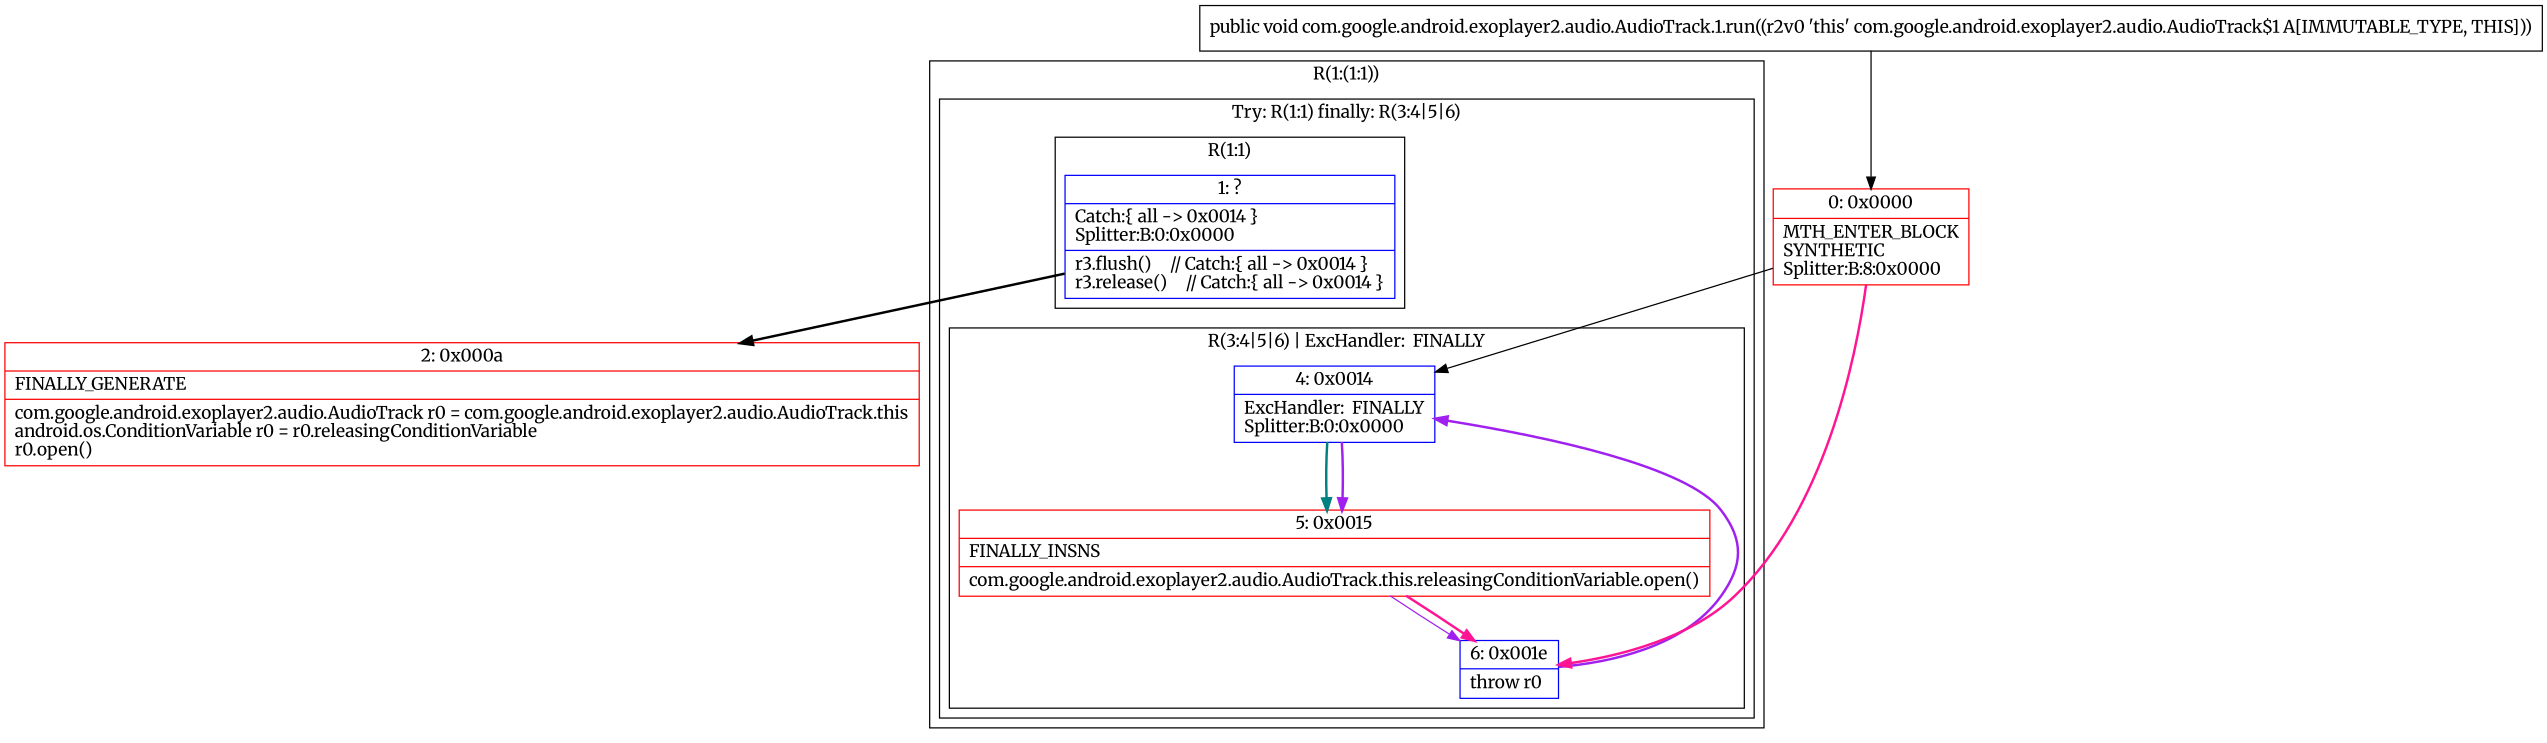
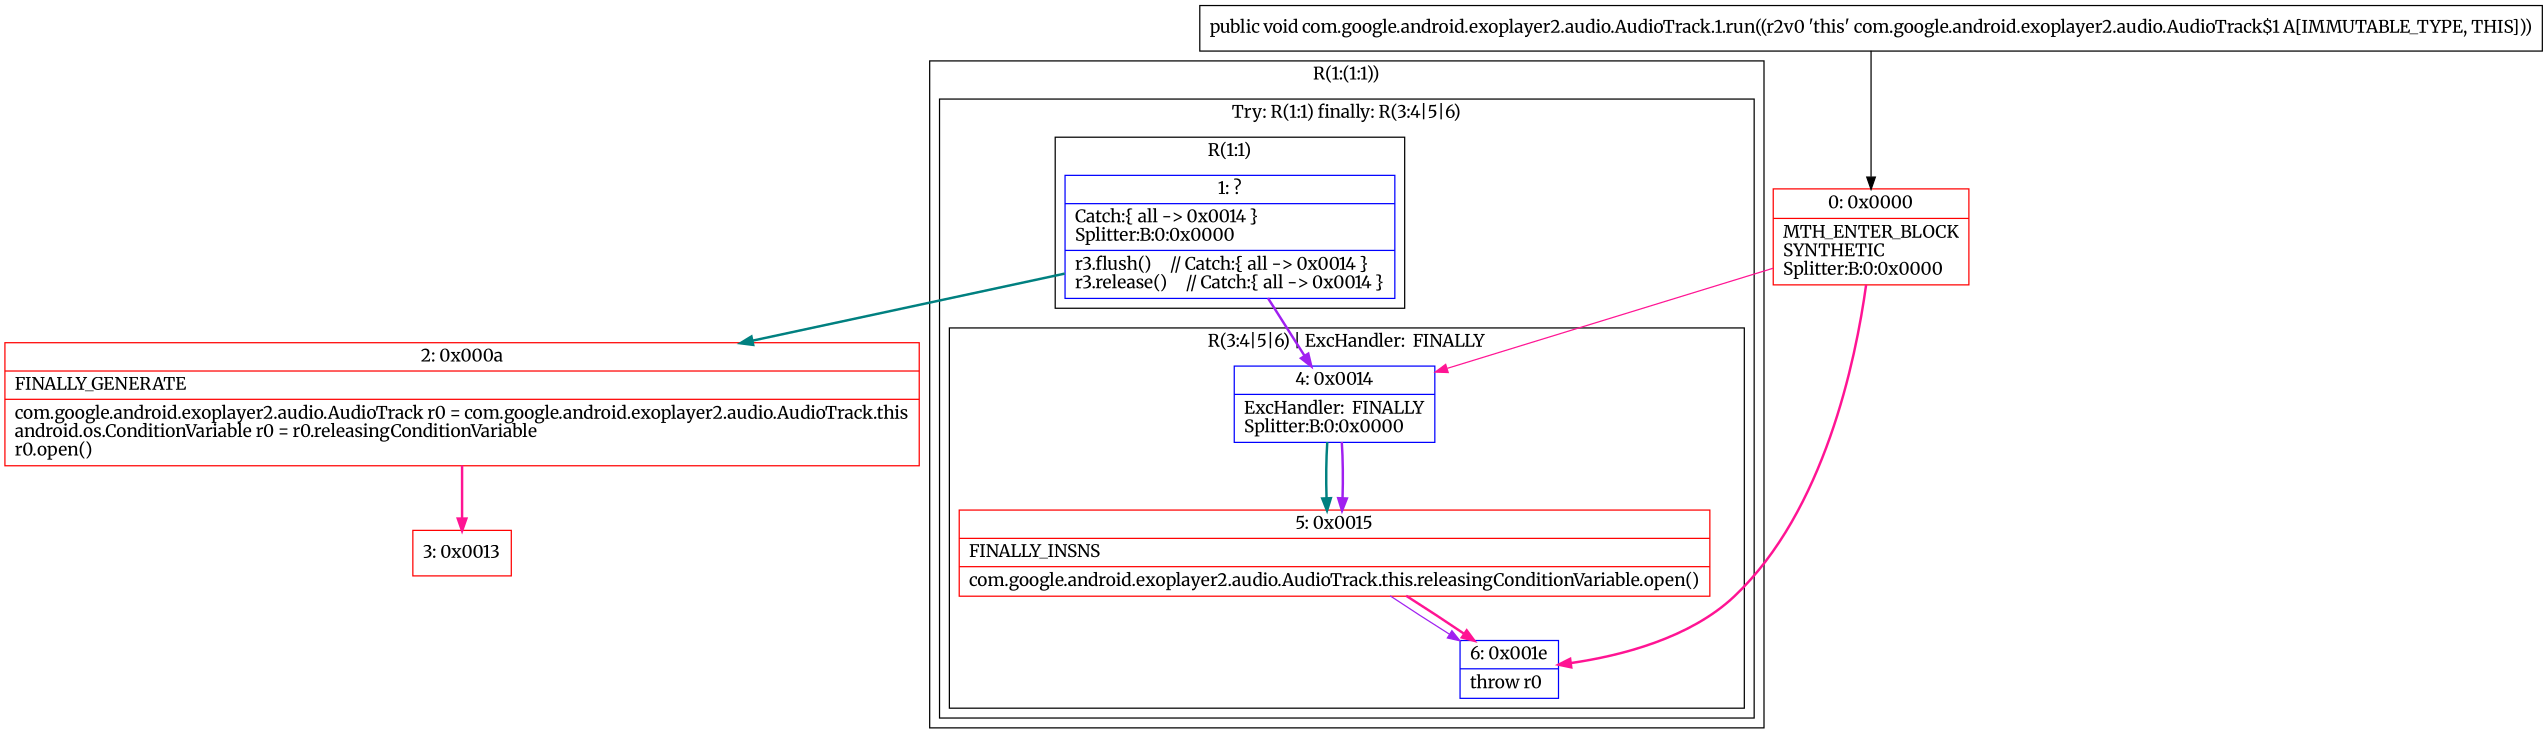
(1862, 269) -> (1863, 269)
(909, 307) -> (909, 307)
(1610, 318) -> (1610, 318)
(1715, 505) -> (1282, 320)
none -> (462, 553)
